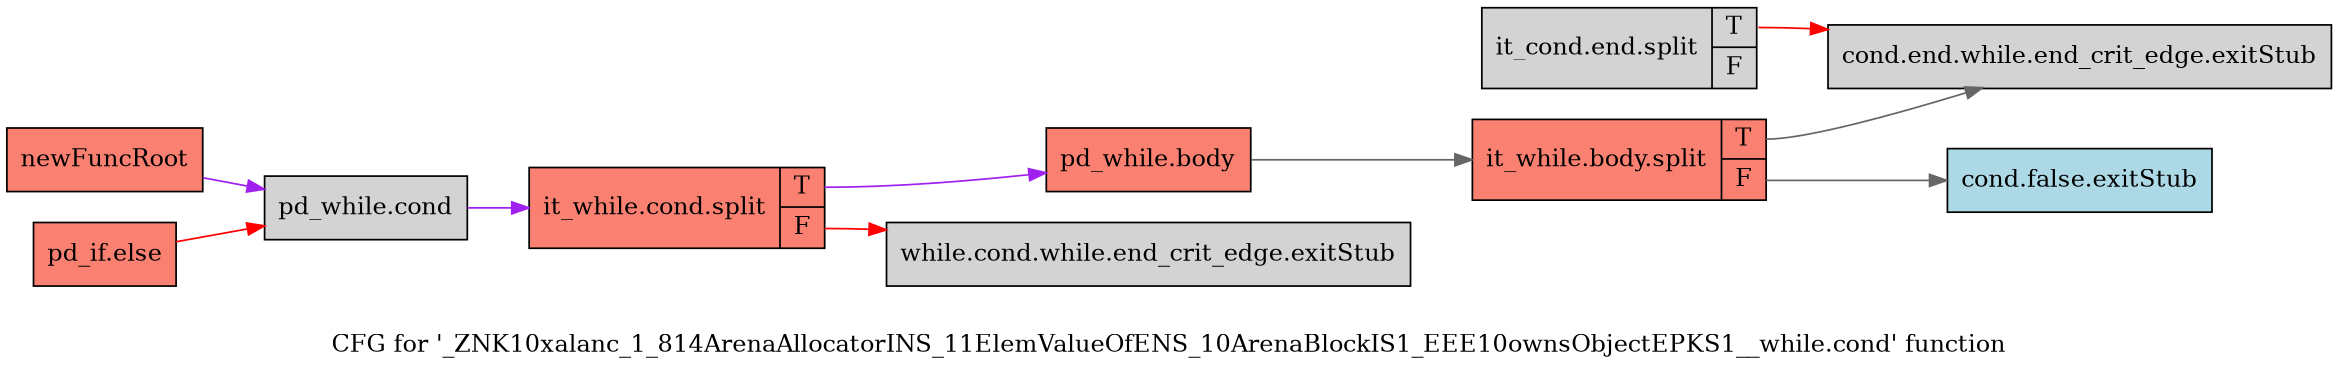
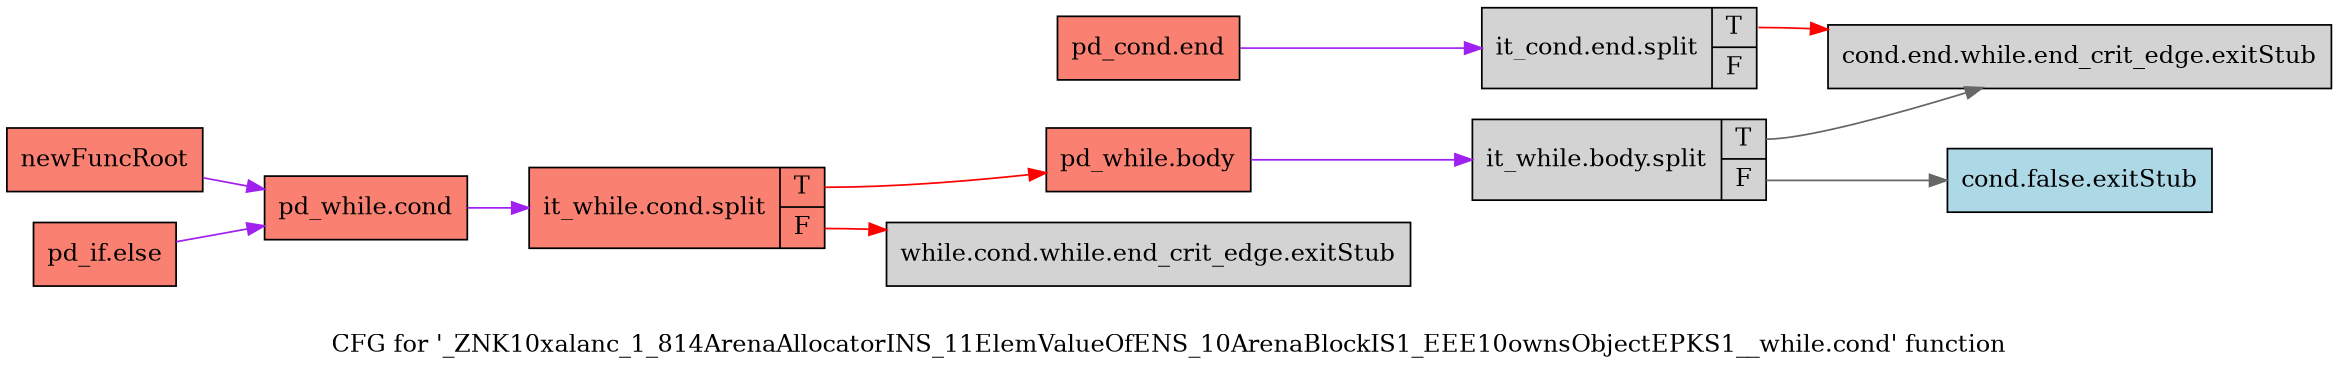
none -> (1149, 48)
(1353, 160) -> (1353, 160)
(1619, 160) -> (1619, 160)
(927, 184) -> (927, 184)
(366, 208) -> (366, 208)
(212, 235) -> (212, 235)
